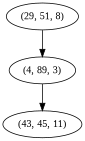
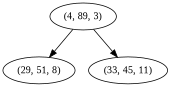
(42, 40) -> (64, 40)
(42, 124) -> (128, 70)
